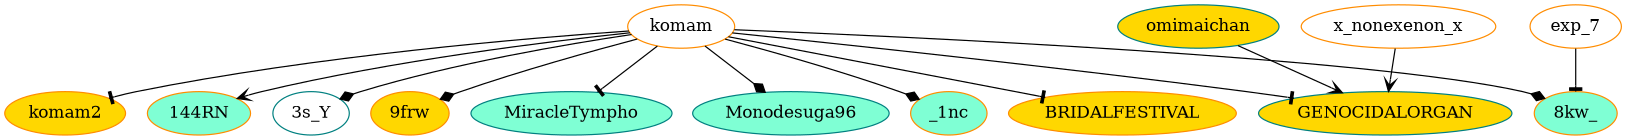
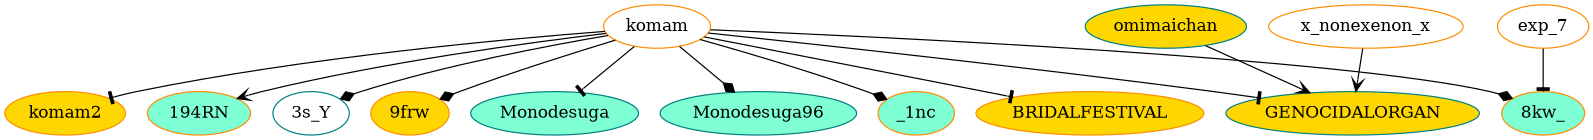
(199, 113) -> (199, 113)
(571, 113) -> (555, 113)
